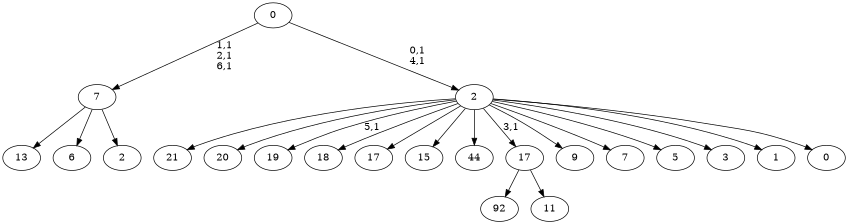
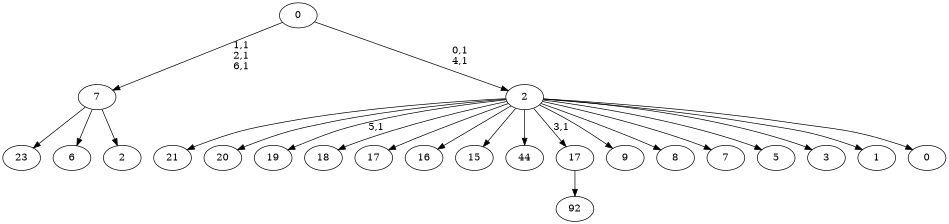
(22, 158) -> (22, 158)
none -> (424, 158)
none -> (676, 158)
(550, 209) -> none
